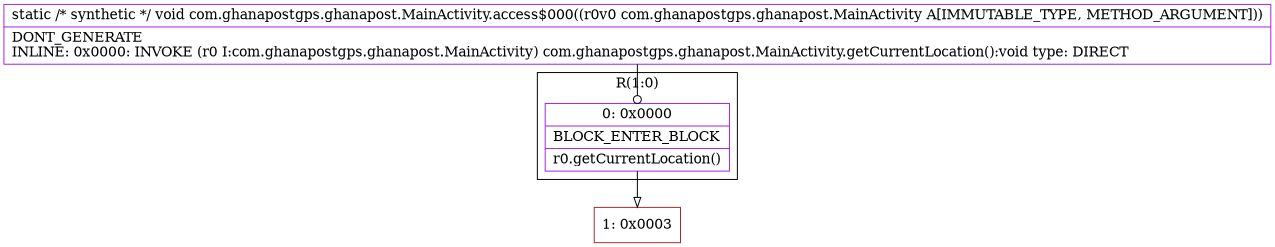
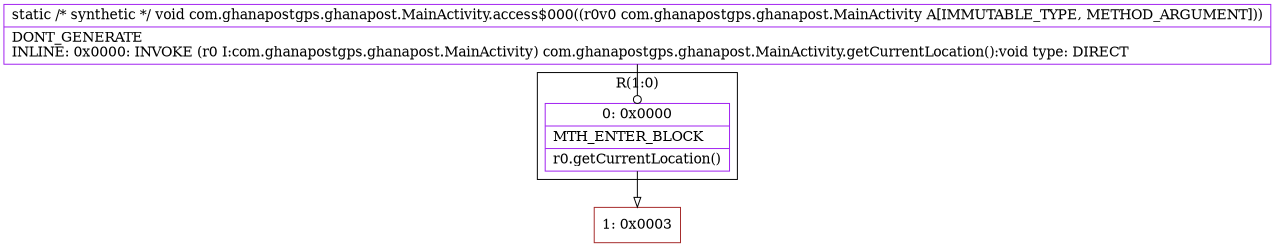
(636, 137) -> (629, 137)
